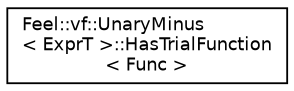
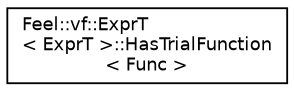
(147, 46) -> (147, 46)
